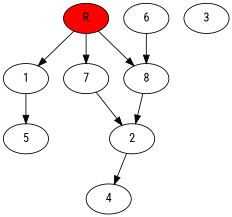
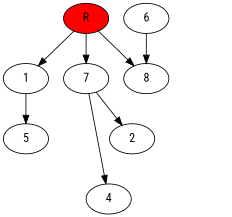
(207, 18) -> none
(140, 104) -> none
(122, 165) -> (97, 135)
